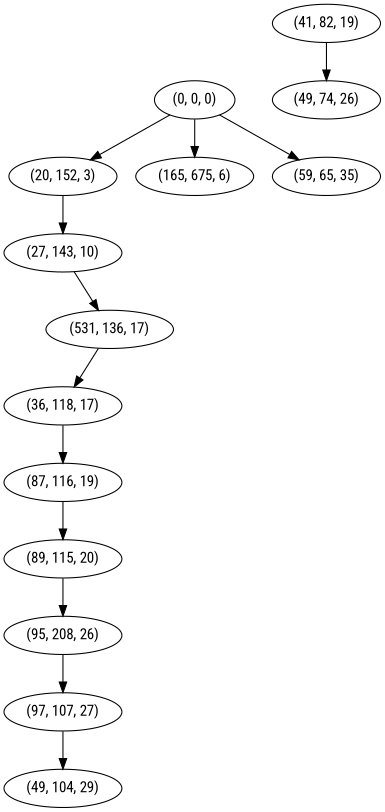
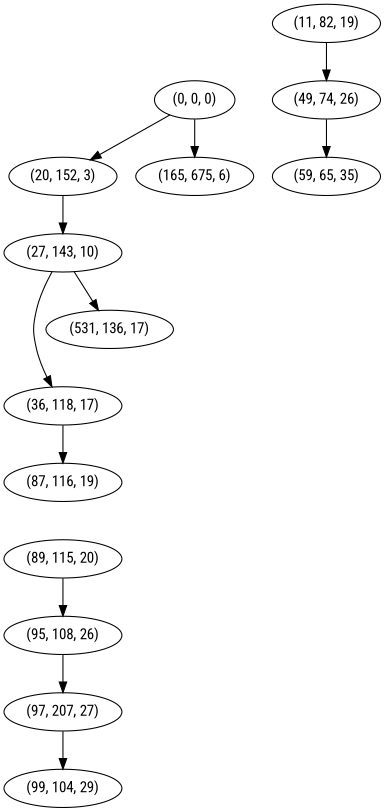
(326, 23) -> (326, 23)
(255, 135) -> (326, 133)
(89, 363) -> (34, 324)
(63, 515) -> none
(63, 635) -> (63, 635)
(63, 712) -> (63, 712)
(63, 788) -> (63, 788)
